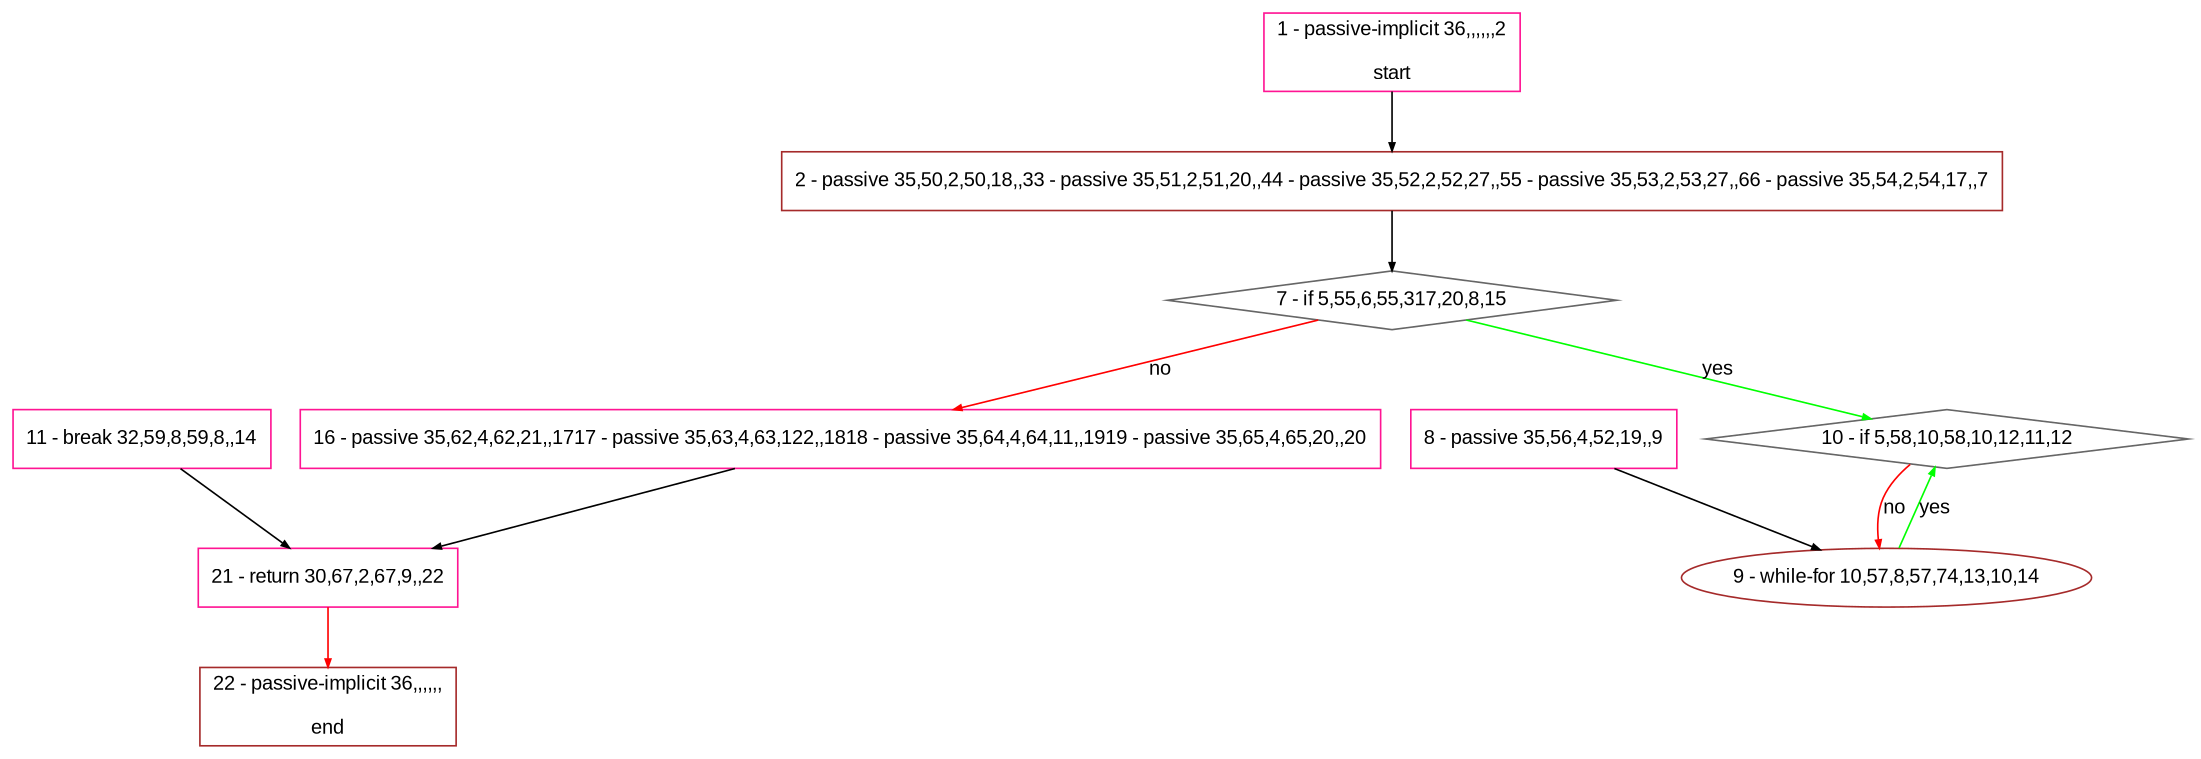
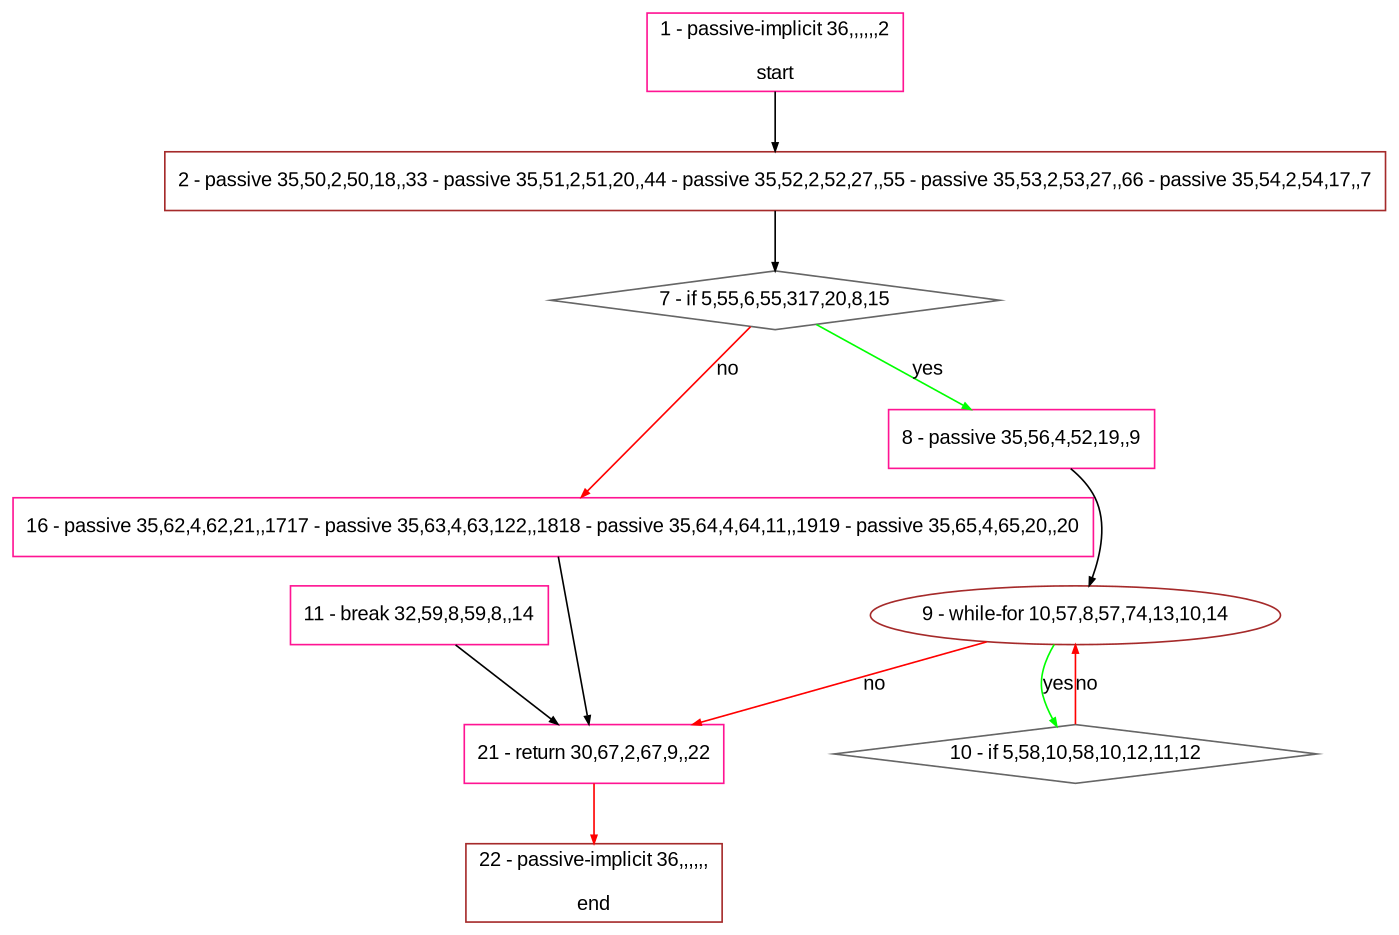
(1664, 368) -> (890, 365)
none -> (844, 682)
